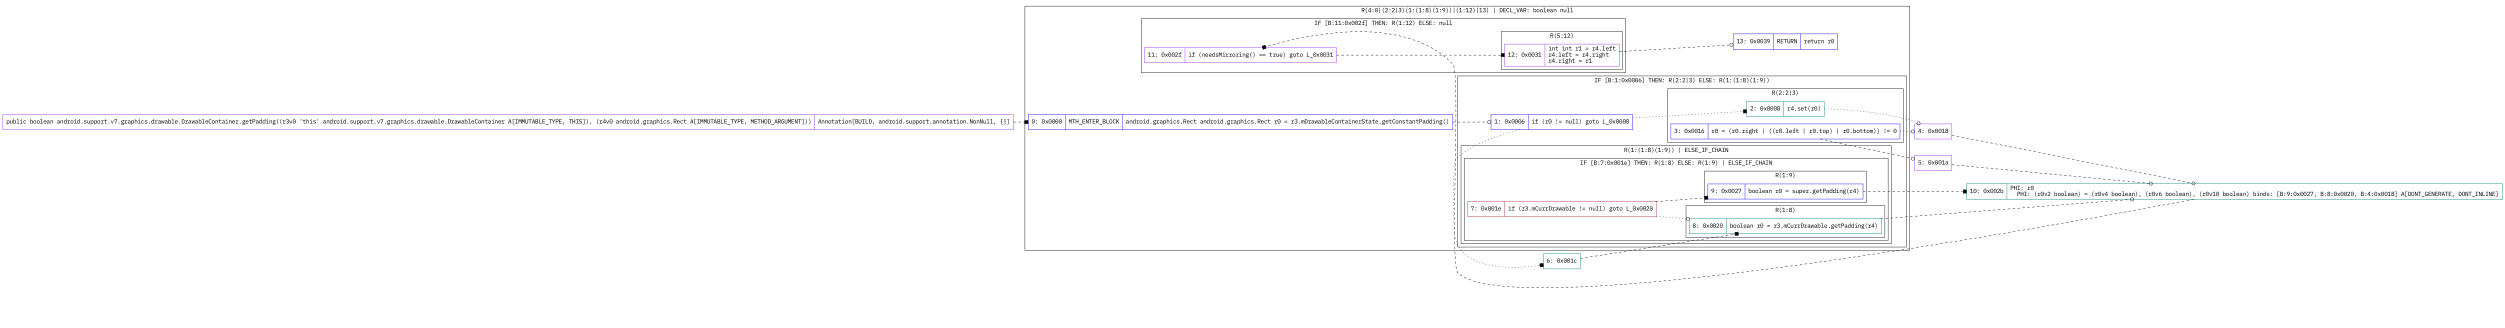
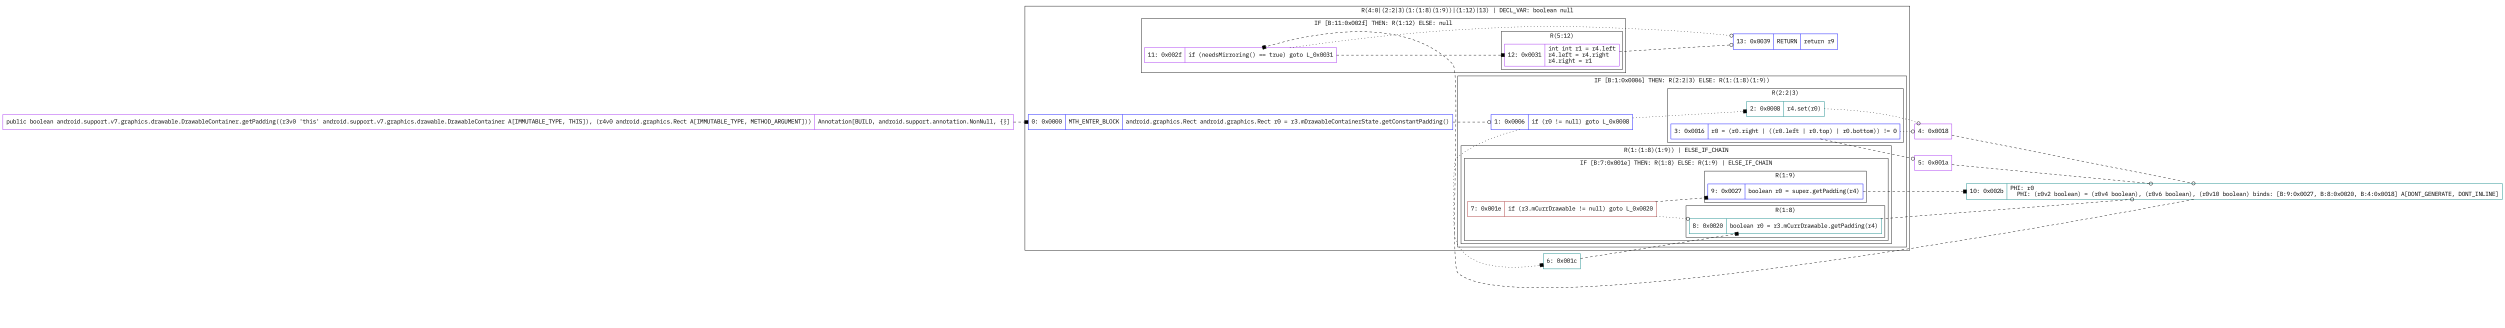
none -> (1509, 27)
(1819, 41) -> (1819, 41)
